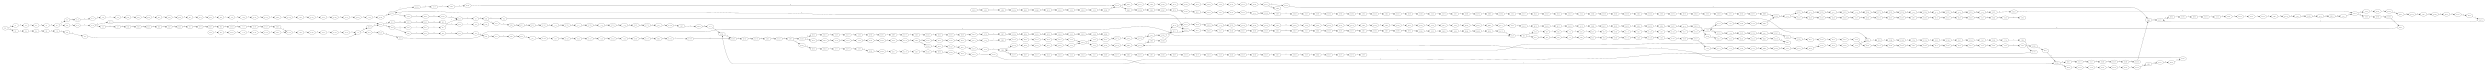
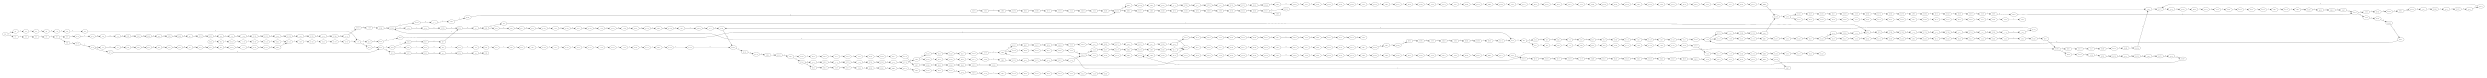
(1827, 45) -> (1827, 36)
